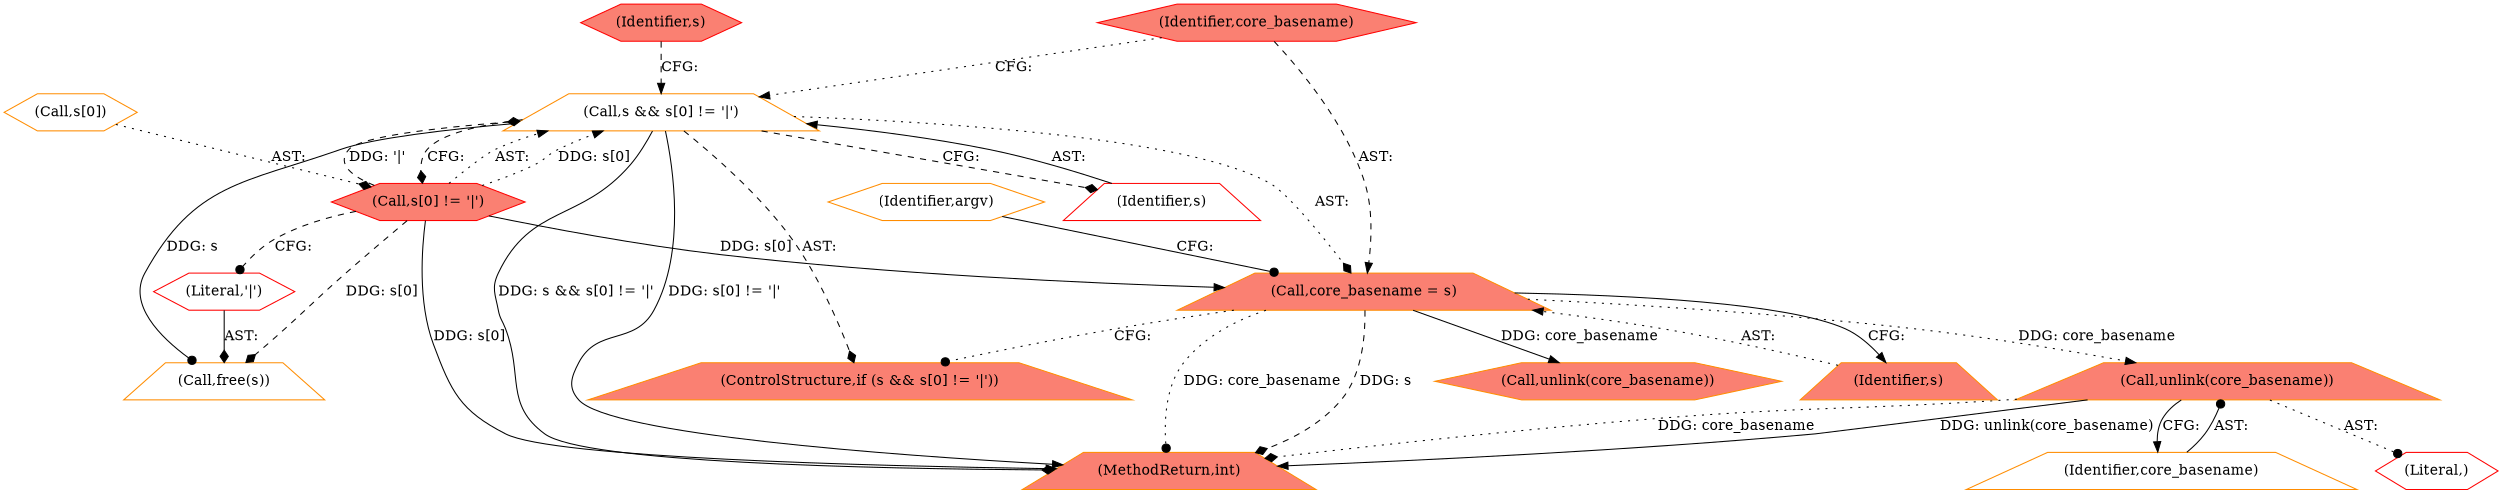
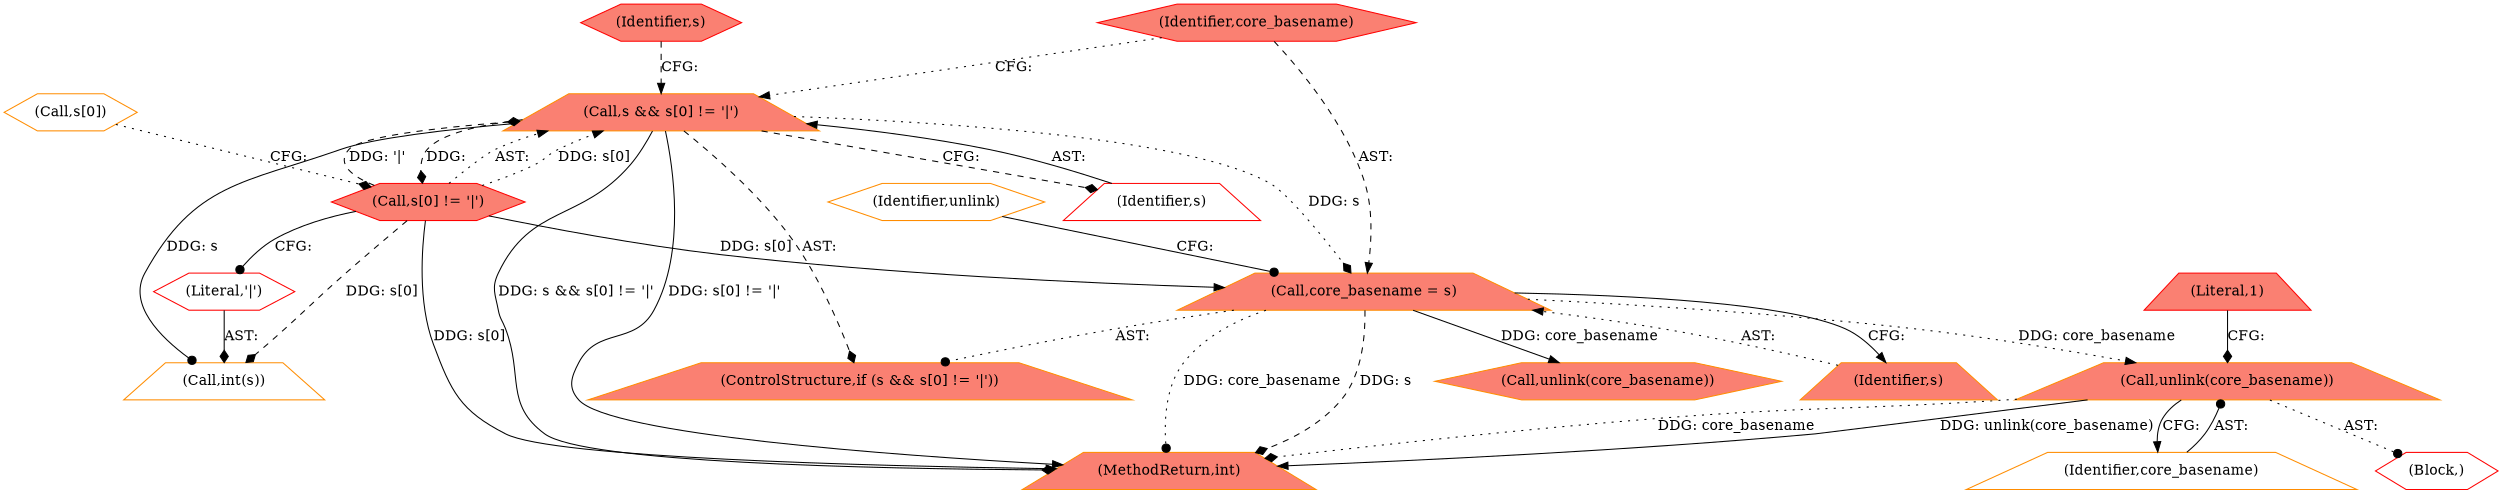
(661, 112) -> (661, 112)
(291, 157) -> (291, 157)
(448, 157) -> (448, 157)
(936, 202) -> (936, 202)
(1335, 202) -> (1335, 202)
(294, 229) -> (294, 229)
none -> (2228, 292)
(1135, 336) -> (1135, 336)
(224, 381) -> (224, 381)
(2437, 471) -> (2437, 471)
